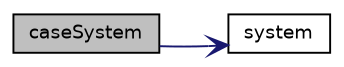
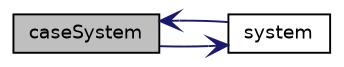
none -> (204, 21)
